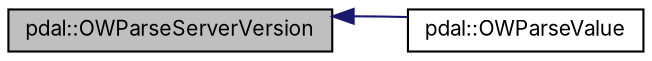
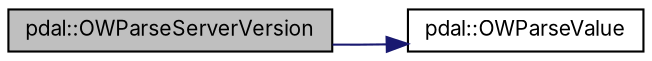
(381, 17) -> (360, 45)
